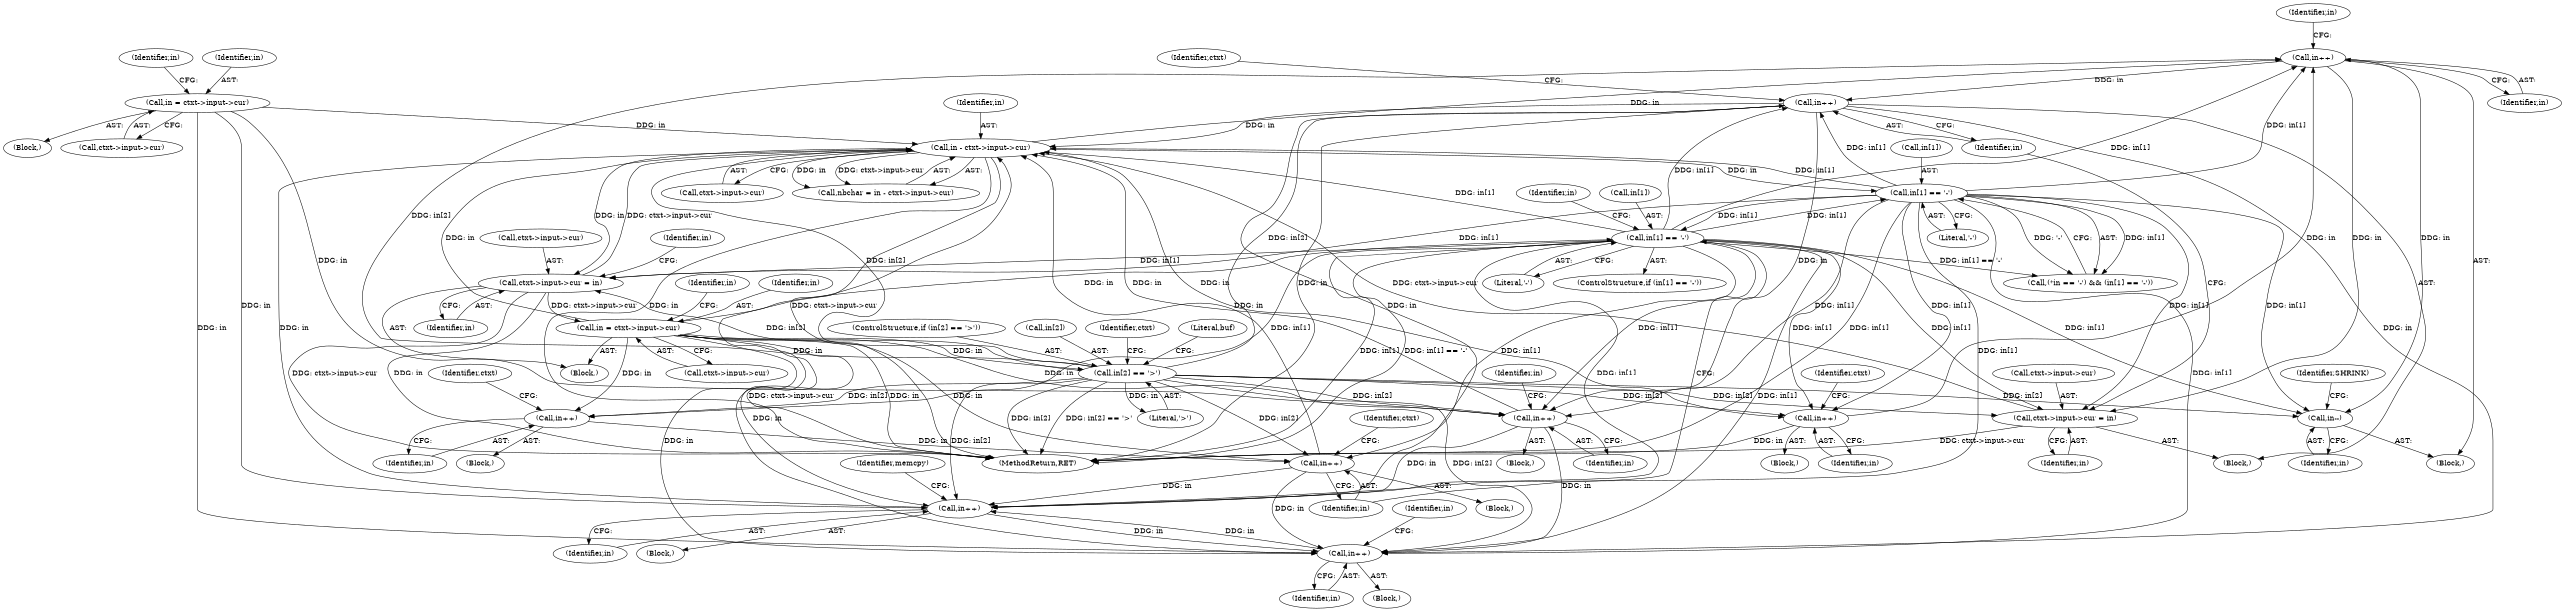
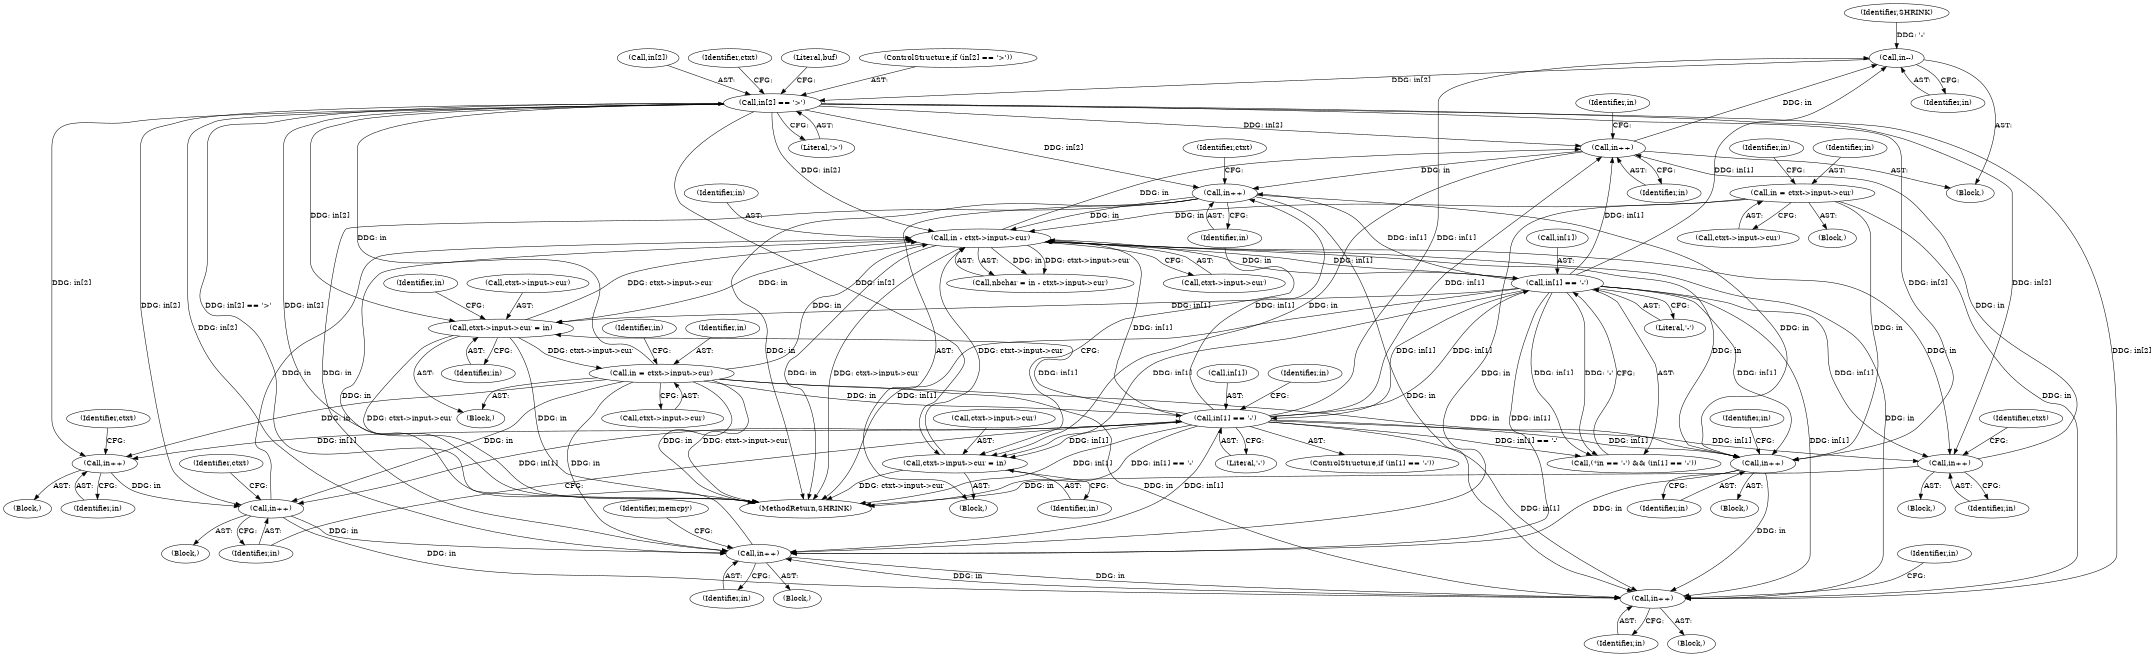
(1734, 388) -> (1347, 78)
(1144, 396) -> (801, 126)
(2340, 396) -> (1911, 35)
(1038, 464) -> (806, 509)
